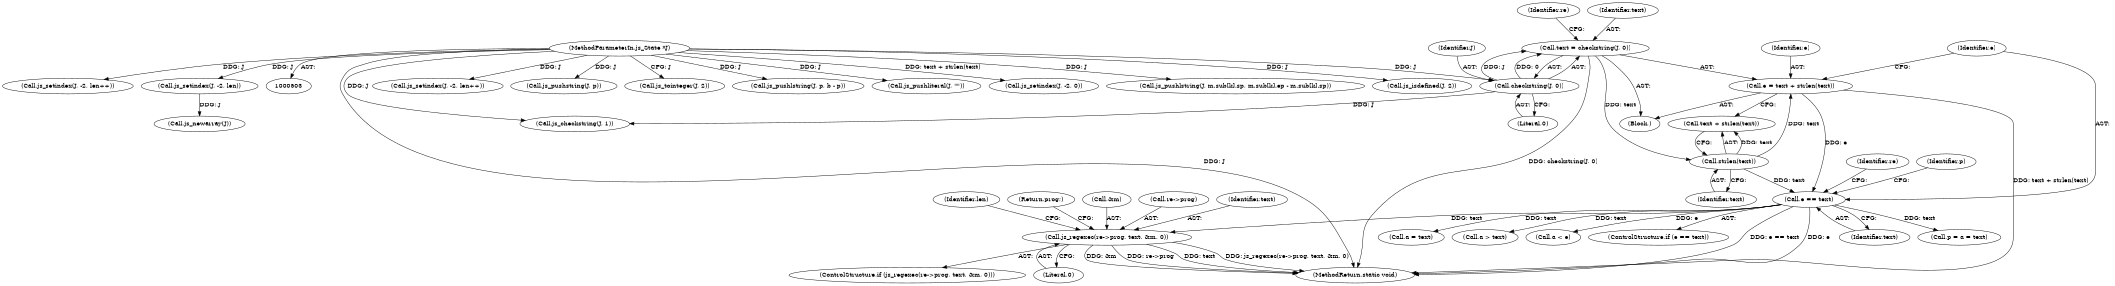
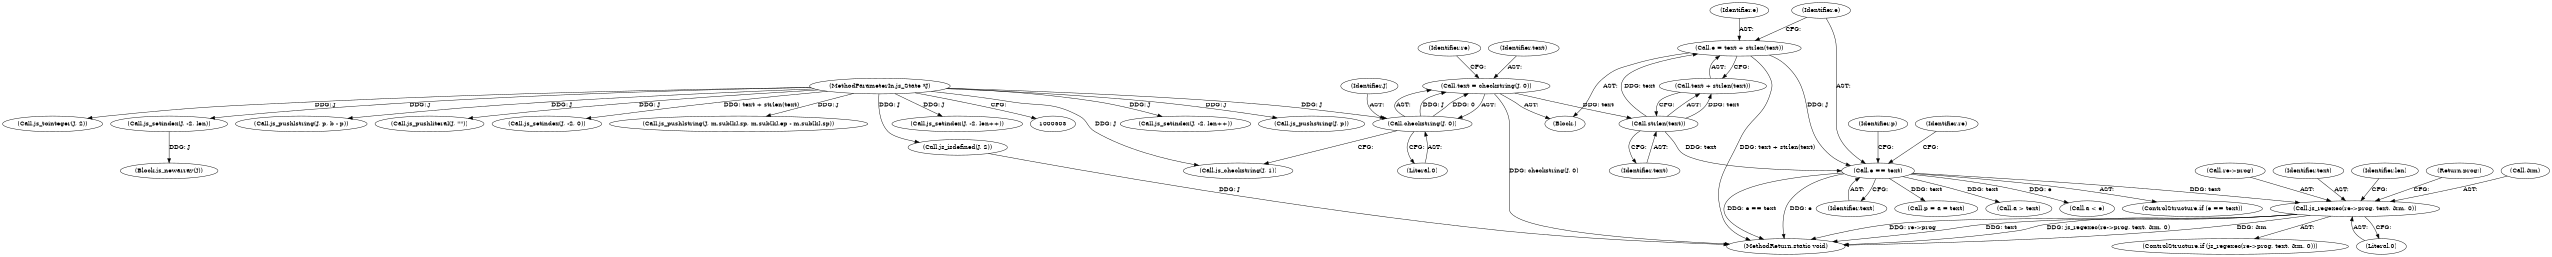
(309, 67) -> (1000, 105)
(661, 67) -> (325, 105)
(1686, 67) -> (1710, 67)
(1364, 105) -> (1367, 147)
(200, 124) -> (169, 171)
(1836, 143) -> (1818, 105)
(741, 179) -> (1354, 213)
(1411, 237) -> none
